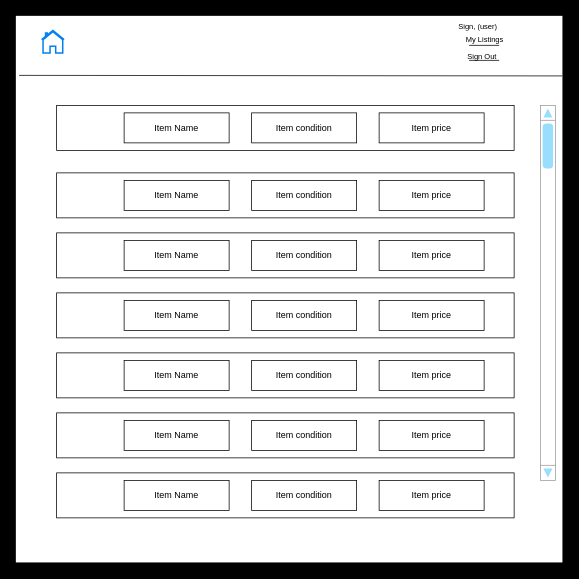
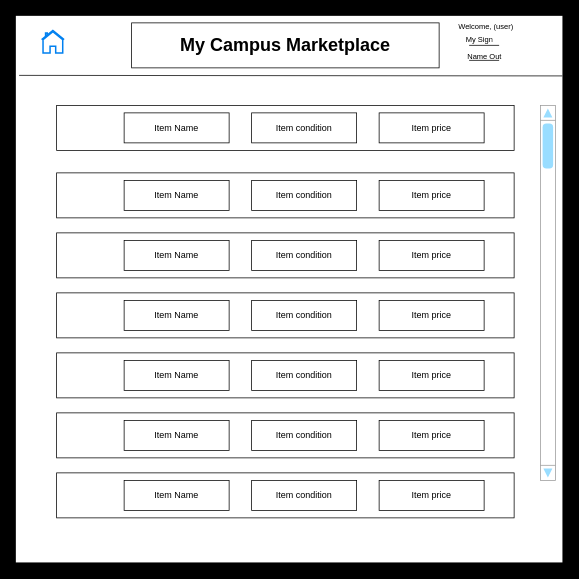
(485, 26) -> (493, 26)
(486, 40) -> (479, 40)
none -> (285, 45)
(482, 57) -> (483, 57)
